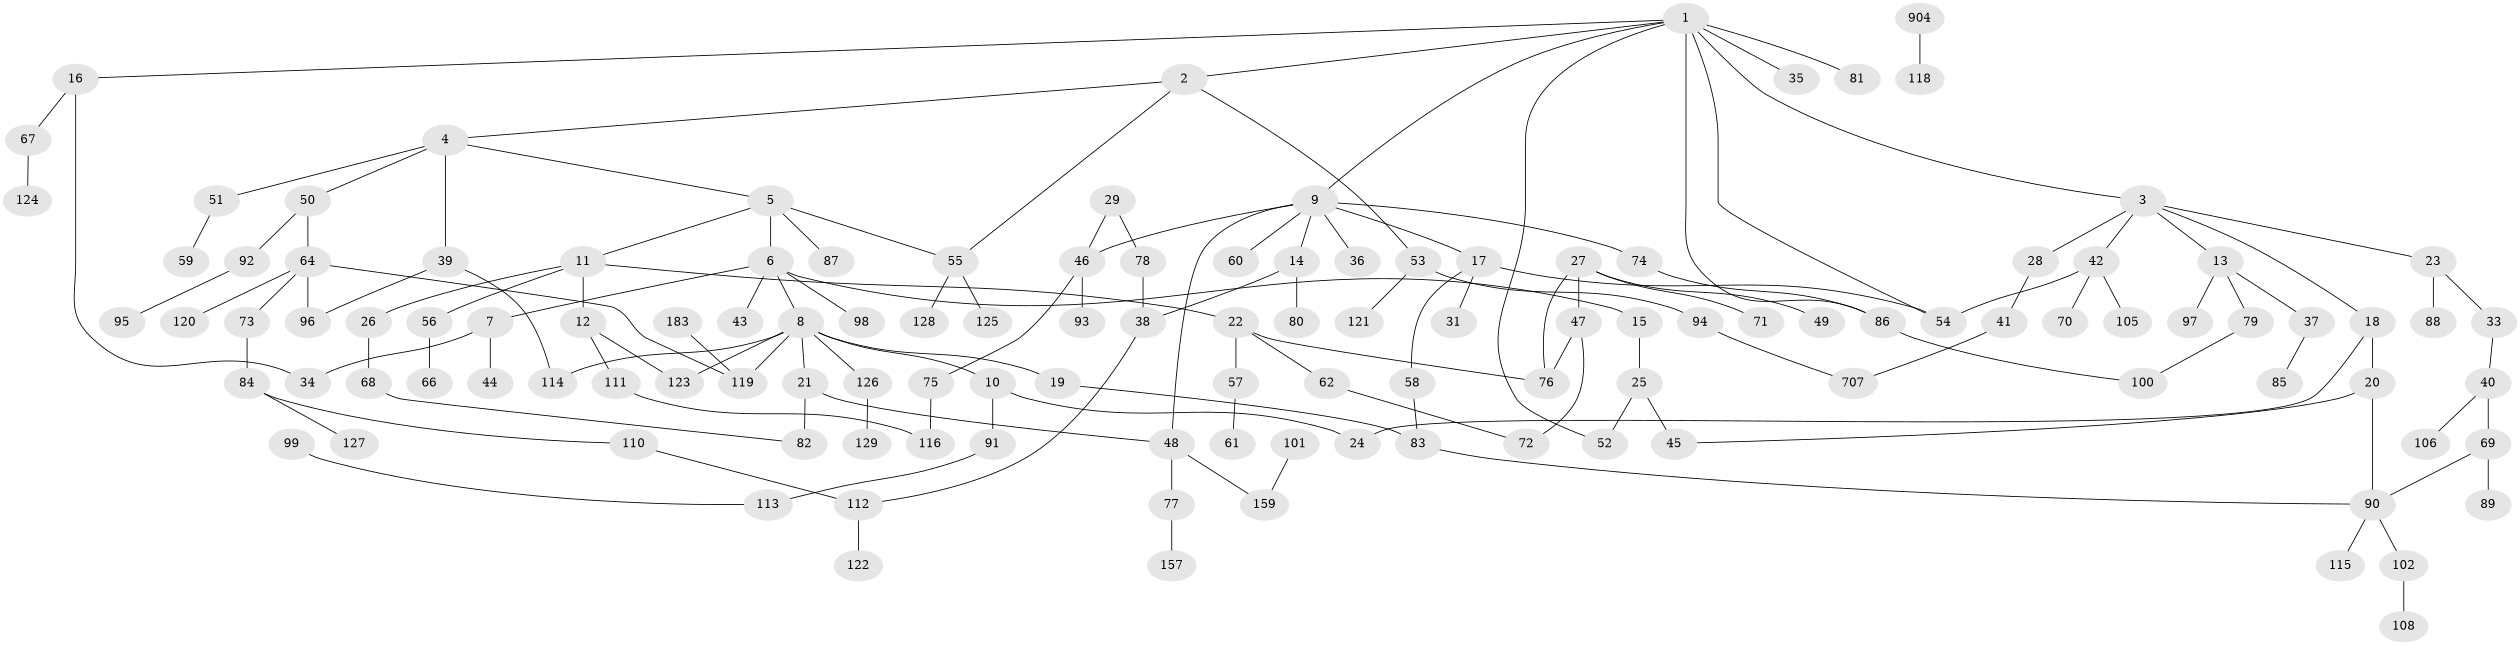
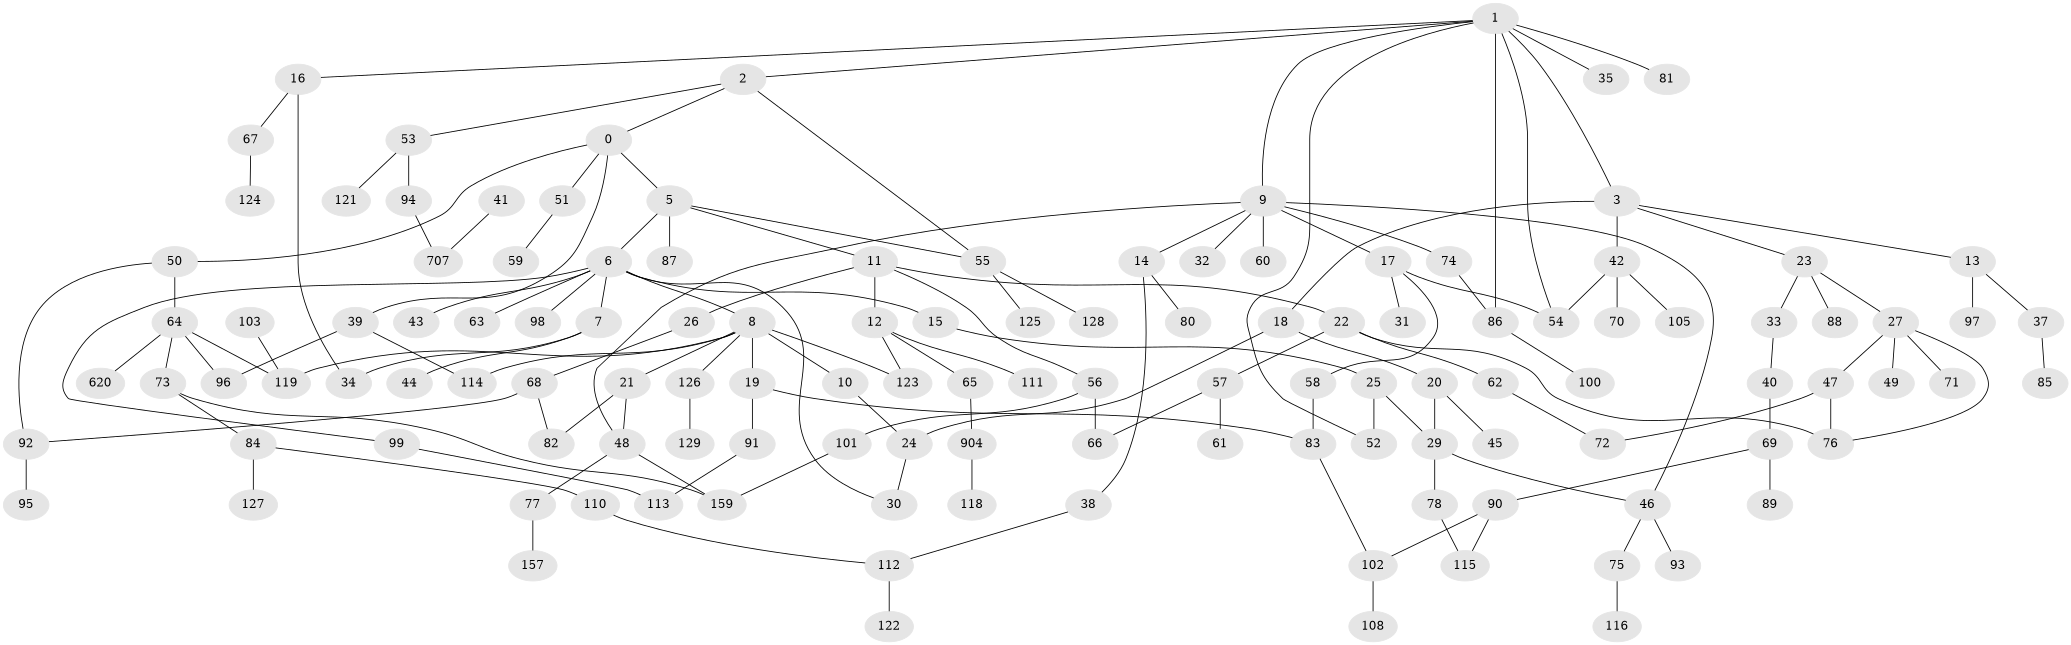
(446, 140) -> (609, 140)
(1358, 262) -> (1202, 262)
(2036, 262) -> none
(1143, 292) -> (1450, 535)
none -> (1850, 292)
none -> (146, 307)
(185, 323) -> (100, 383)
none -> (477, 323)
(678, 323) -> (250, 323)
(2251, 323) -> none
none -> (970, 383)
none -> (1160, 413)
(773, 414) -> none
(993, 414) -> (752, 414)
(1657, 414) -> (1404, 414)
none -> (939, 417)
none -> (284, 423)
none -> (444, 433)
(2373, 444) -> (1435, 414)
(2426, 444) -> none
(1894, 491) -> (1343, 505)
none -> (894, 505)
